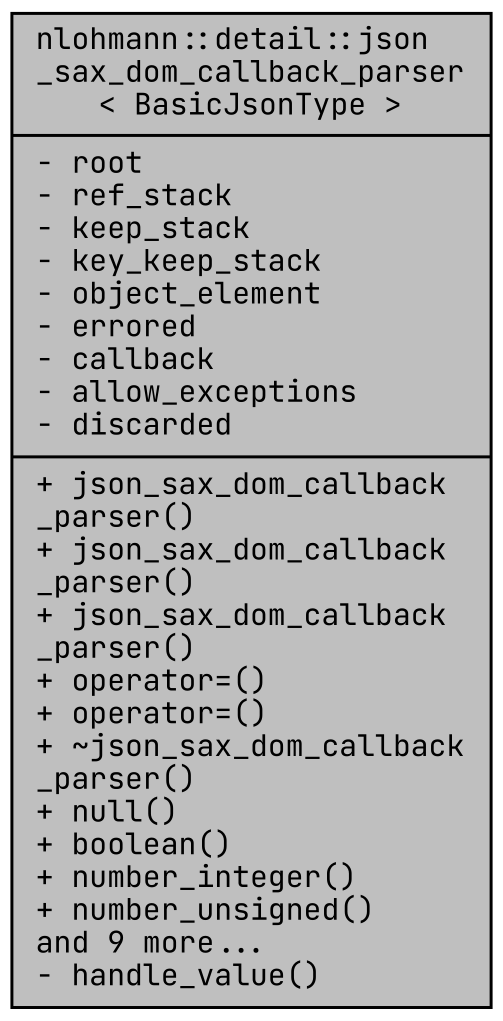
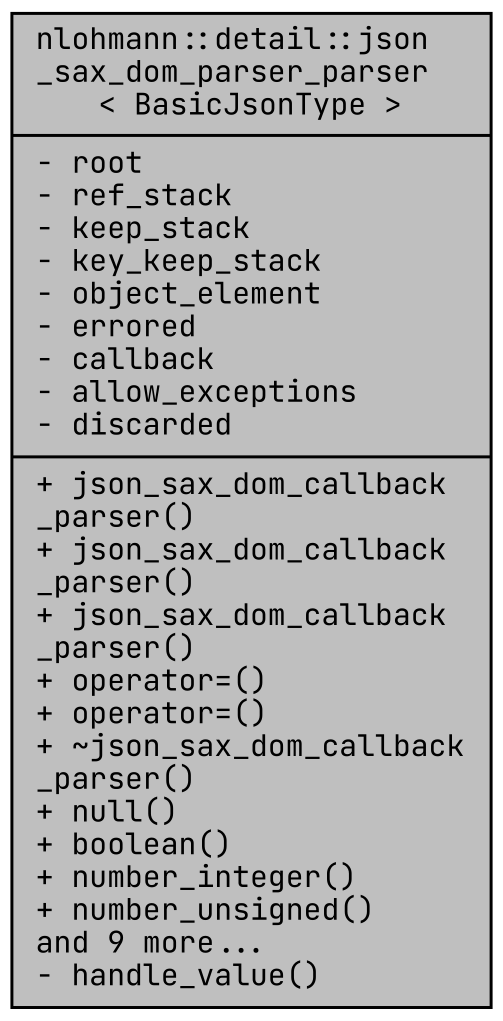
(252, 73) -> (234, 73)
